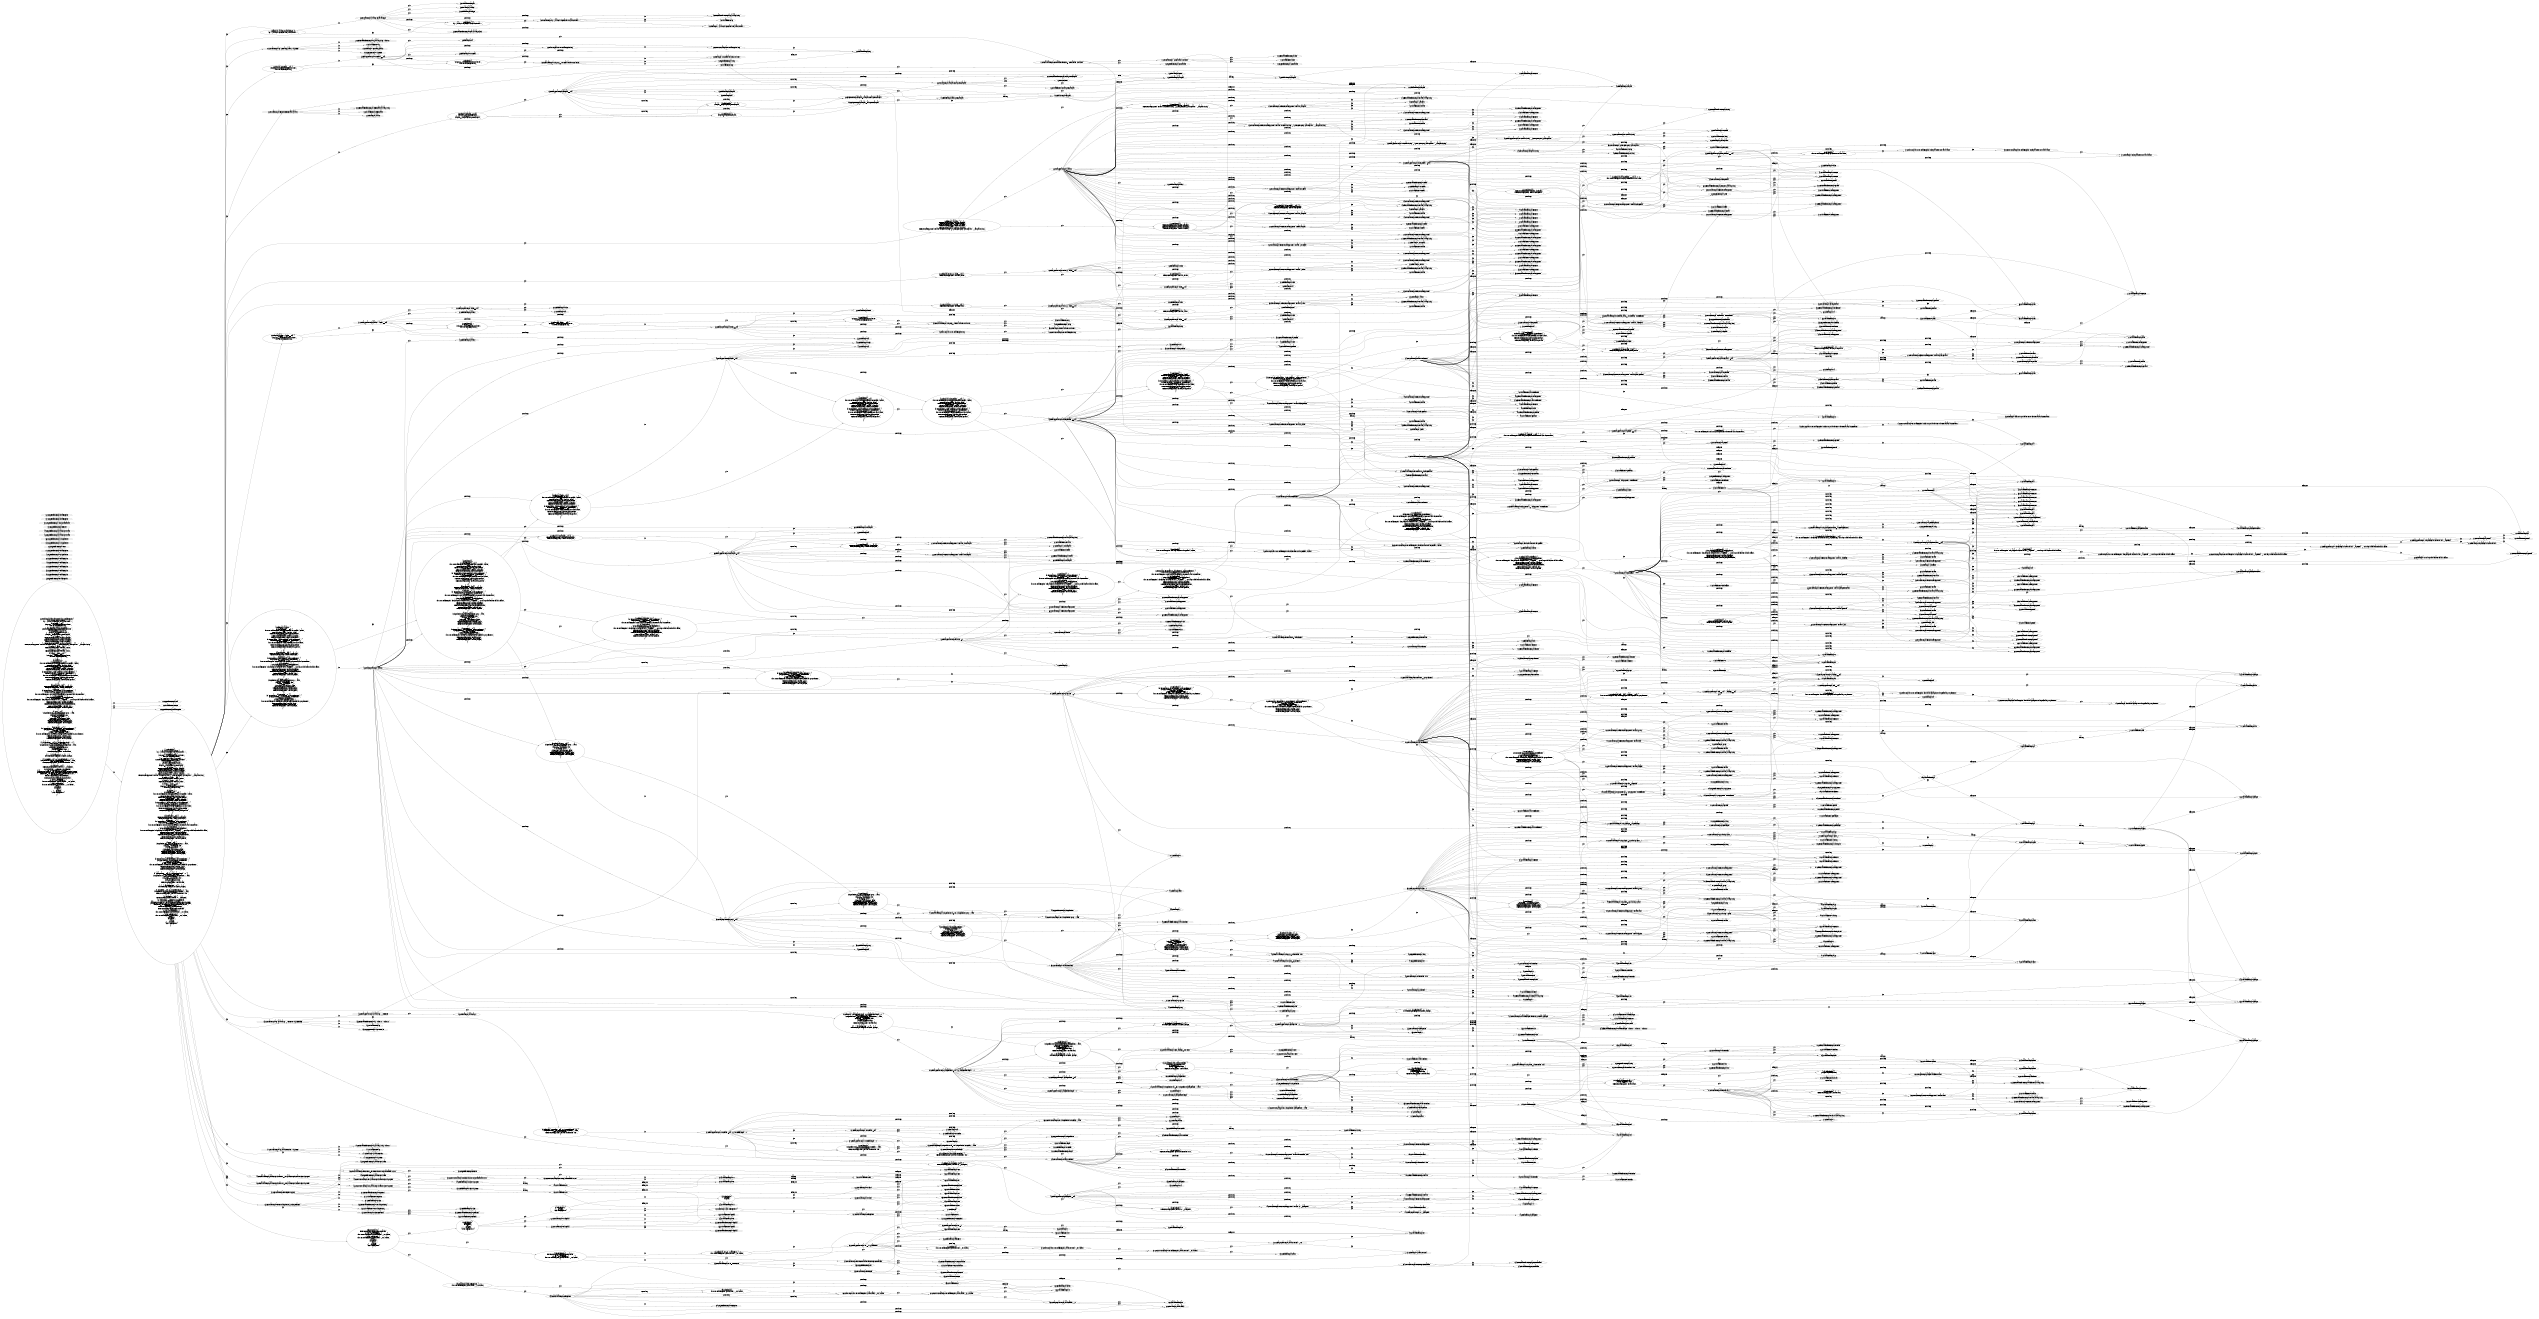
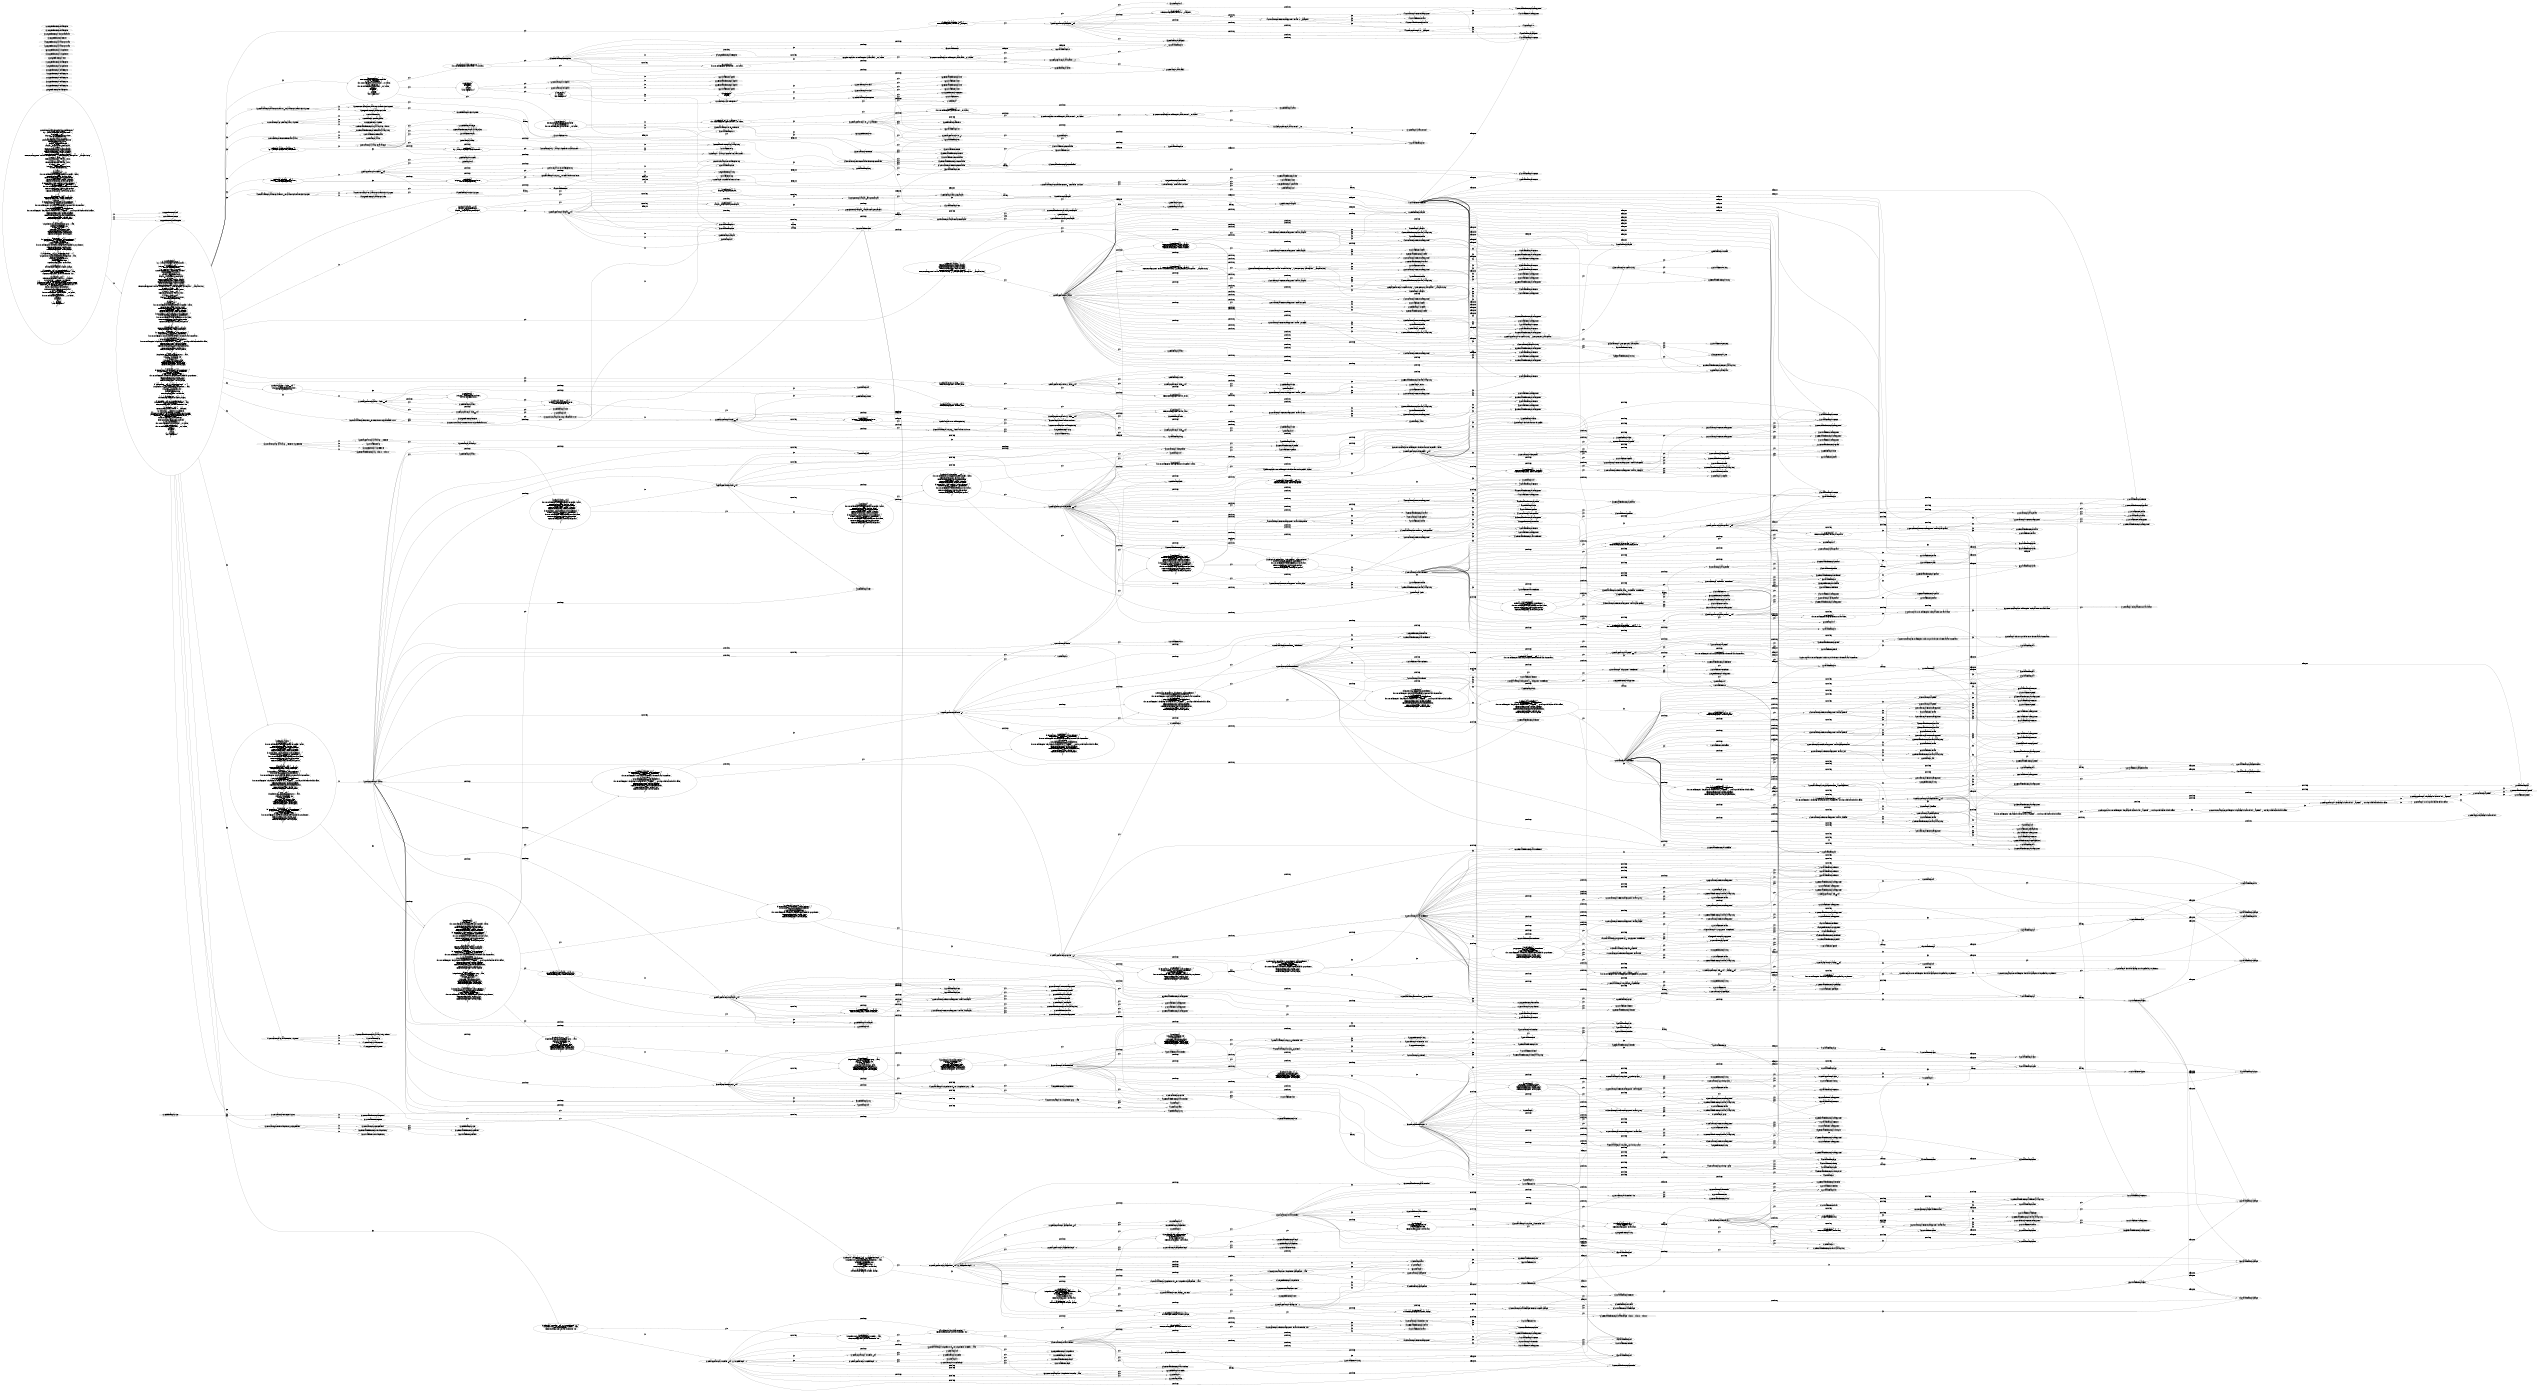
(1467, 481) -> (1475, 502)
(1287, 1011) -> none
(1528, 1082) -> (1528, 1198)
(1473, 1176) -> (1474, 1332)
(645, 1185) -> (645, 180)
(327, 1198) -> (223, 1115)
